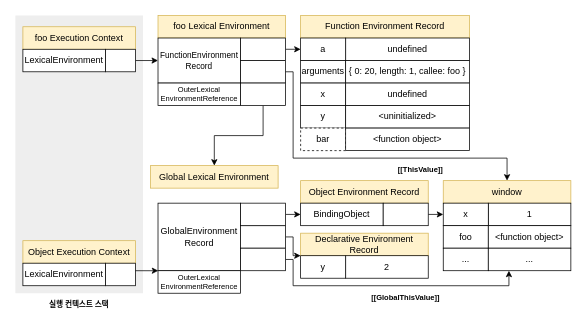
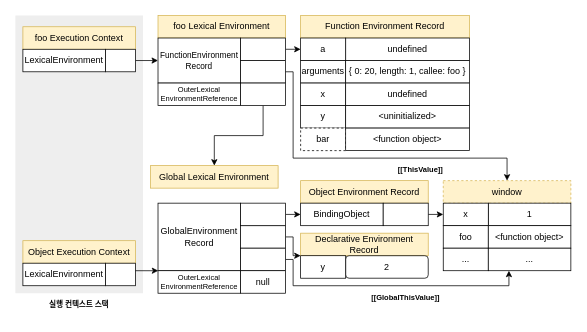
(507, 192) -> (507, 192)
(387, 267) -> (387, 267)
none -> (263, 282)
